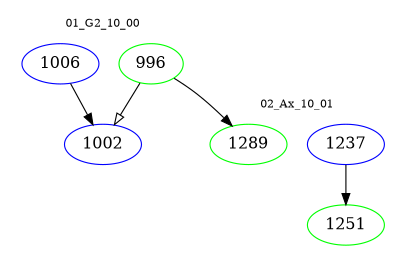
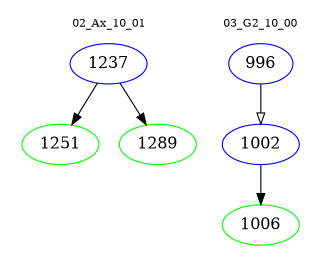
(103, 24) -> (261, 24)
(60, 64) -> (261, 225)
(151, 64) -> (261, 64)
(79, 99) -> (261, 179)
(209, 104) -> (130, 99)
